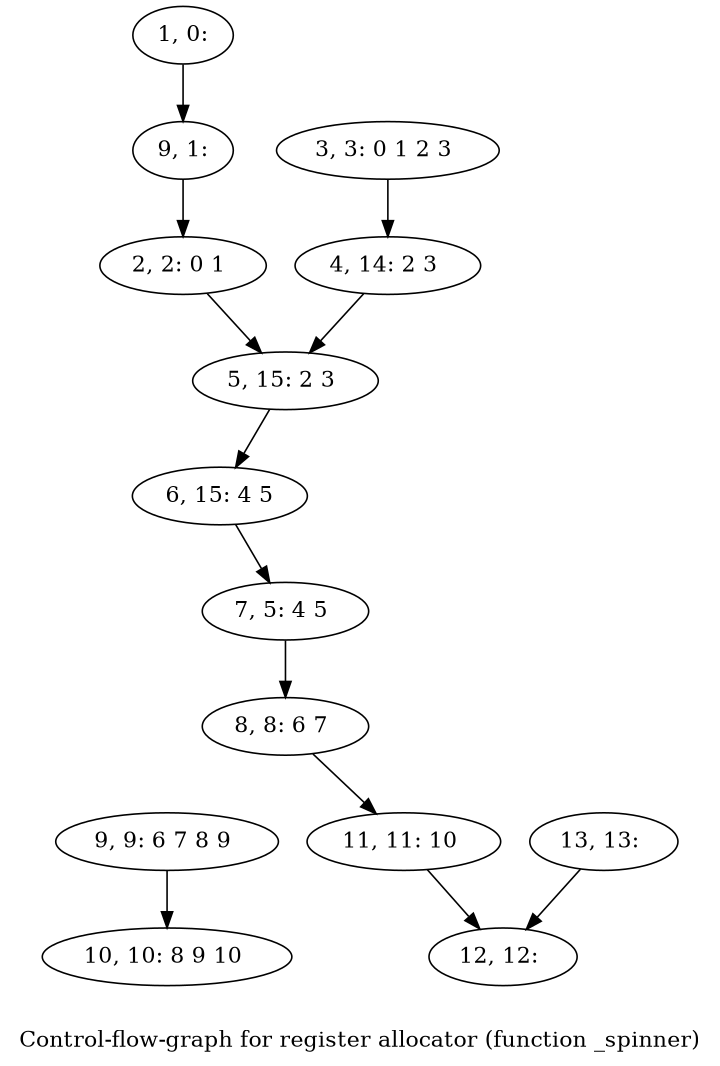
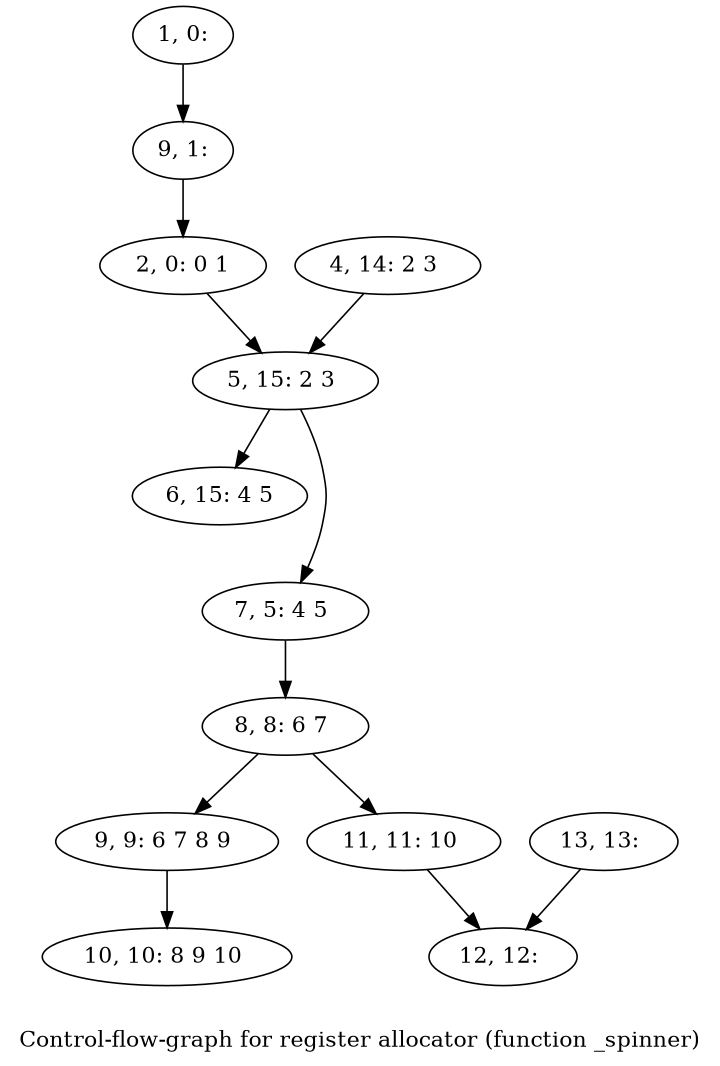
(388, 150) -> none
(183, 266) -> (183, 266)
(249, 547) -> (326, 488)
none -> (232, 778)
